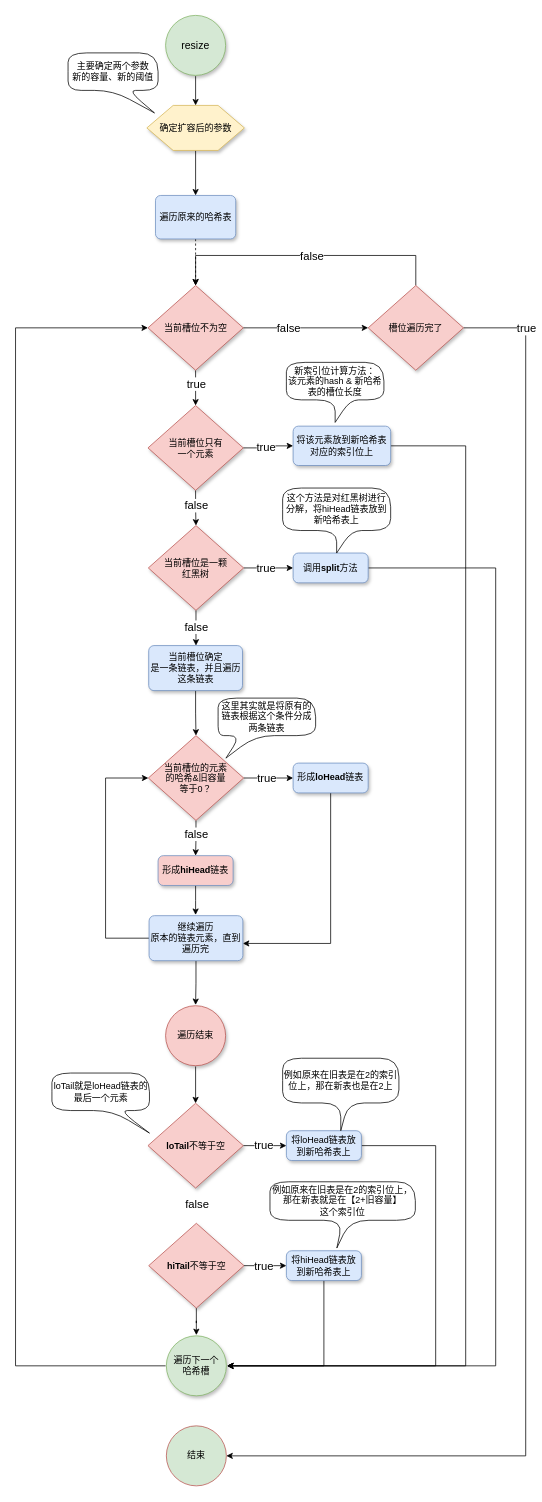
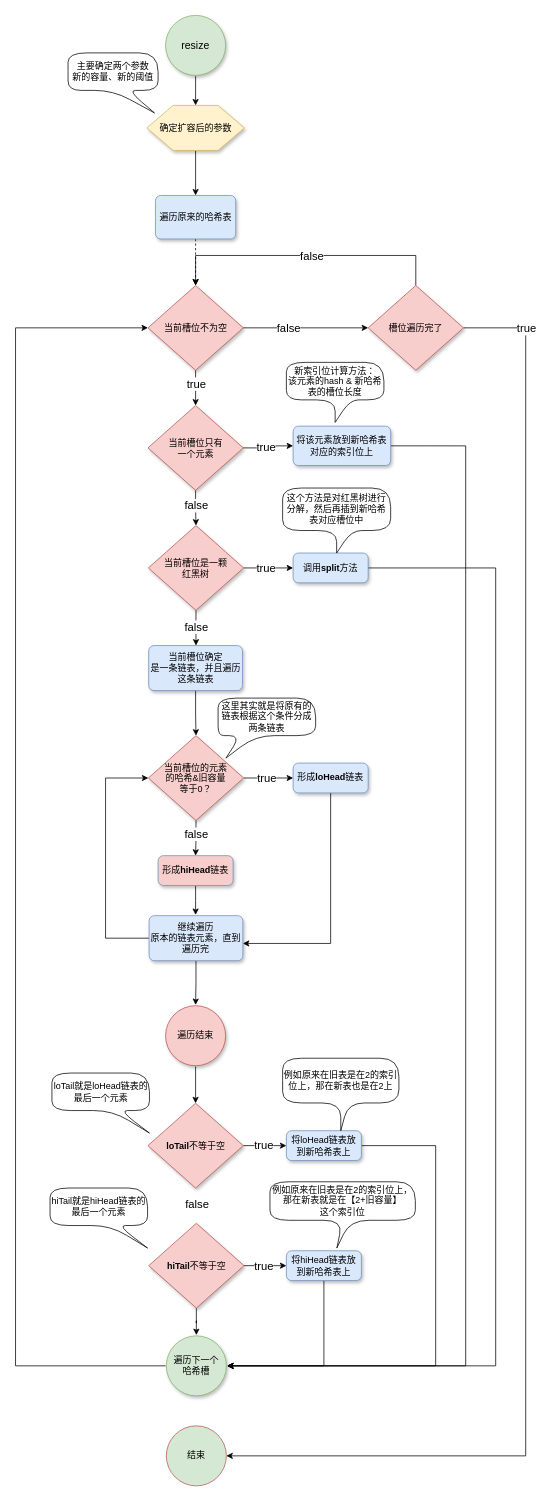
(336, 509) -> (336, 509)
none -> (99, 1218)
